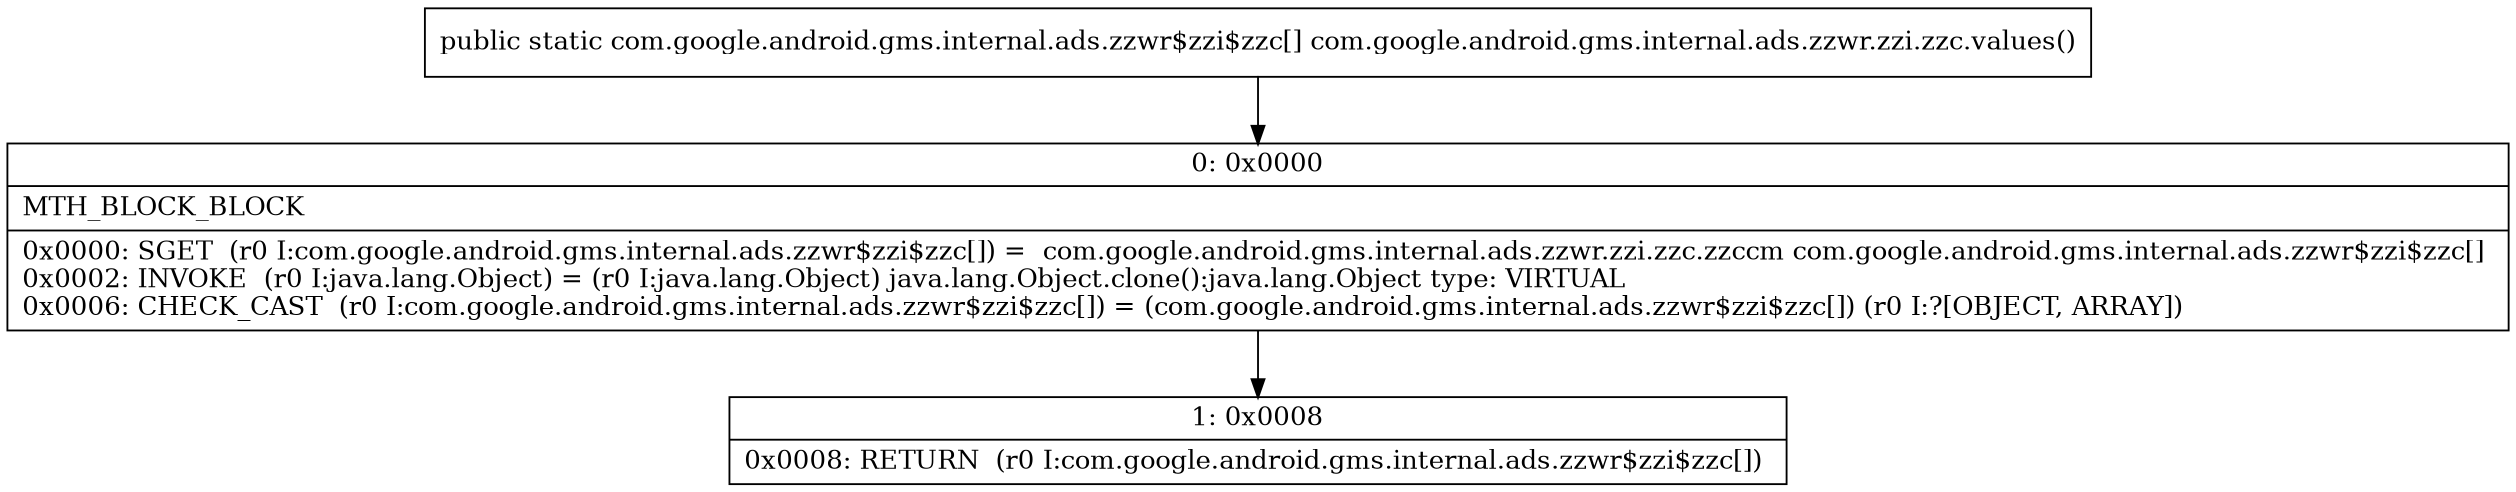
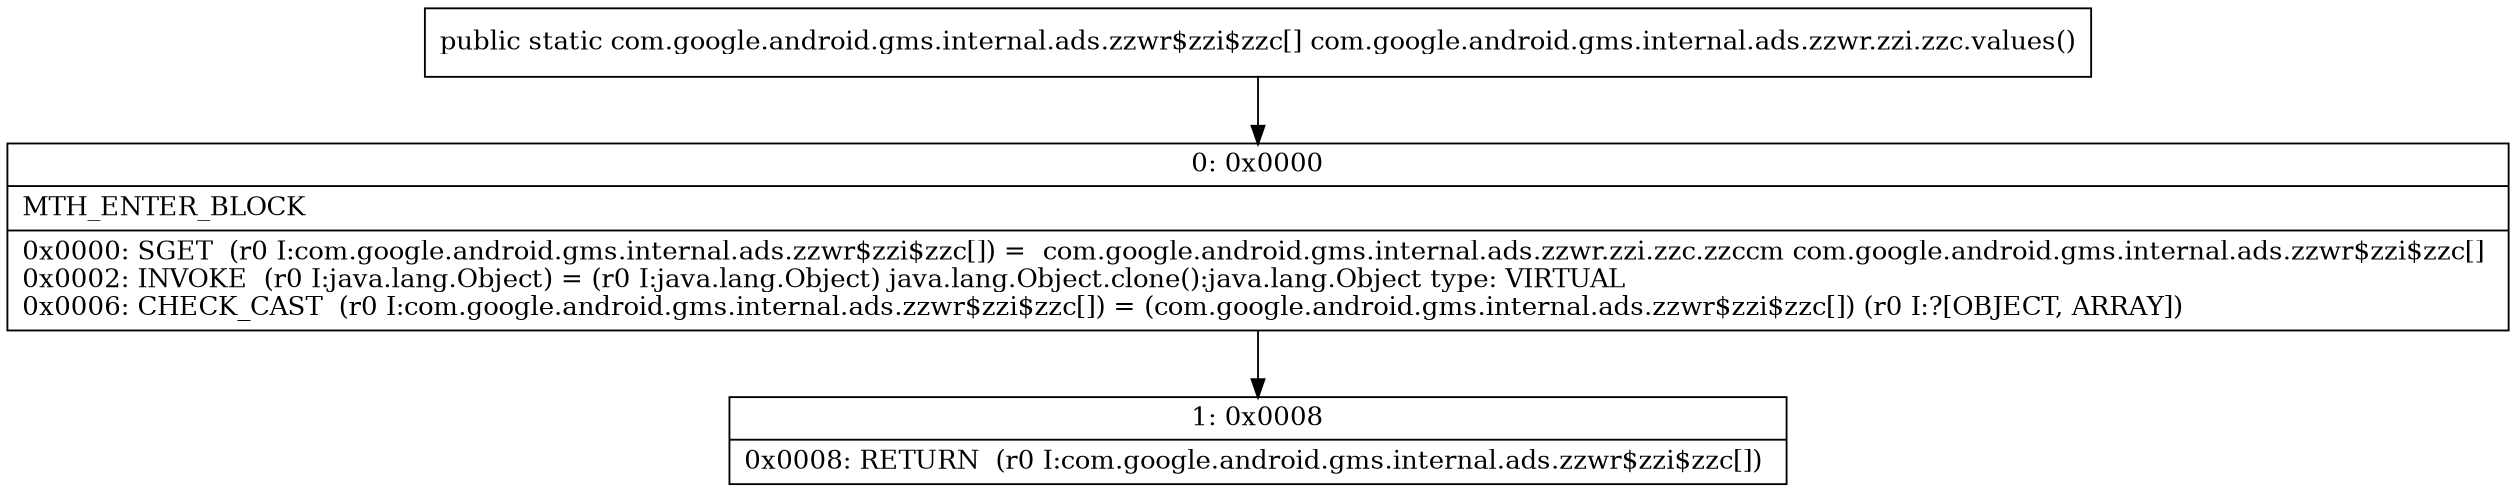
(164, 207) -> (165, 207)
